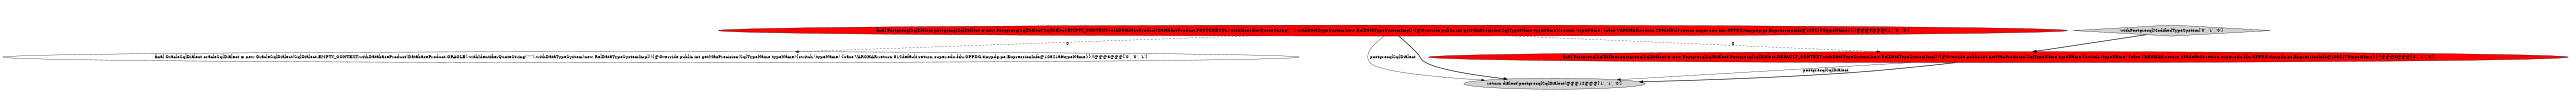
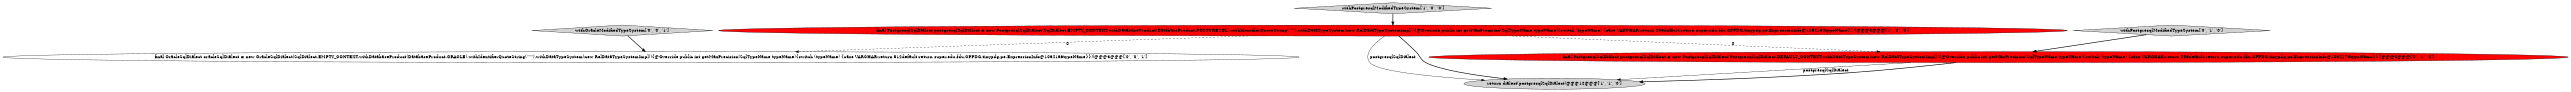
none -> (1393, 8)
none -> (622, 31)
